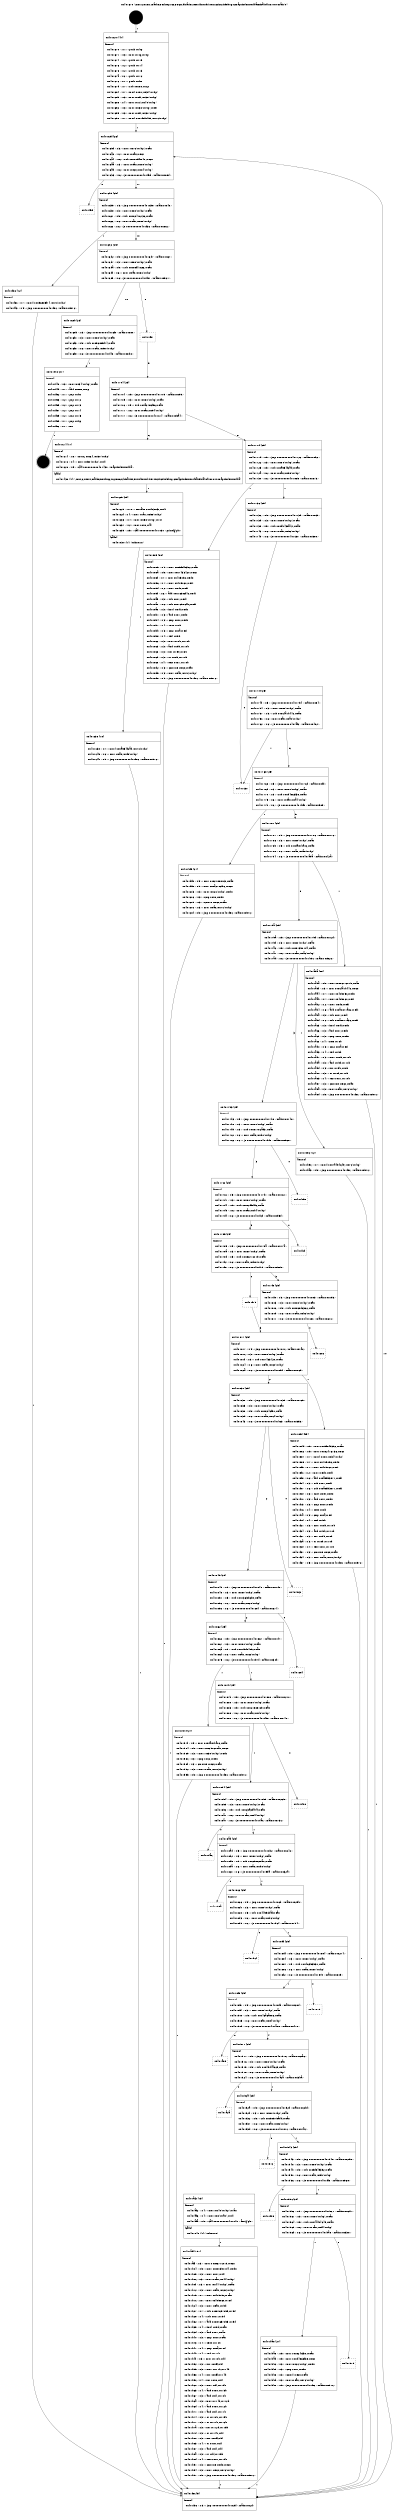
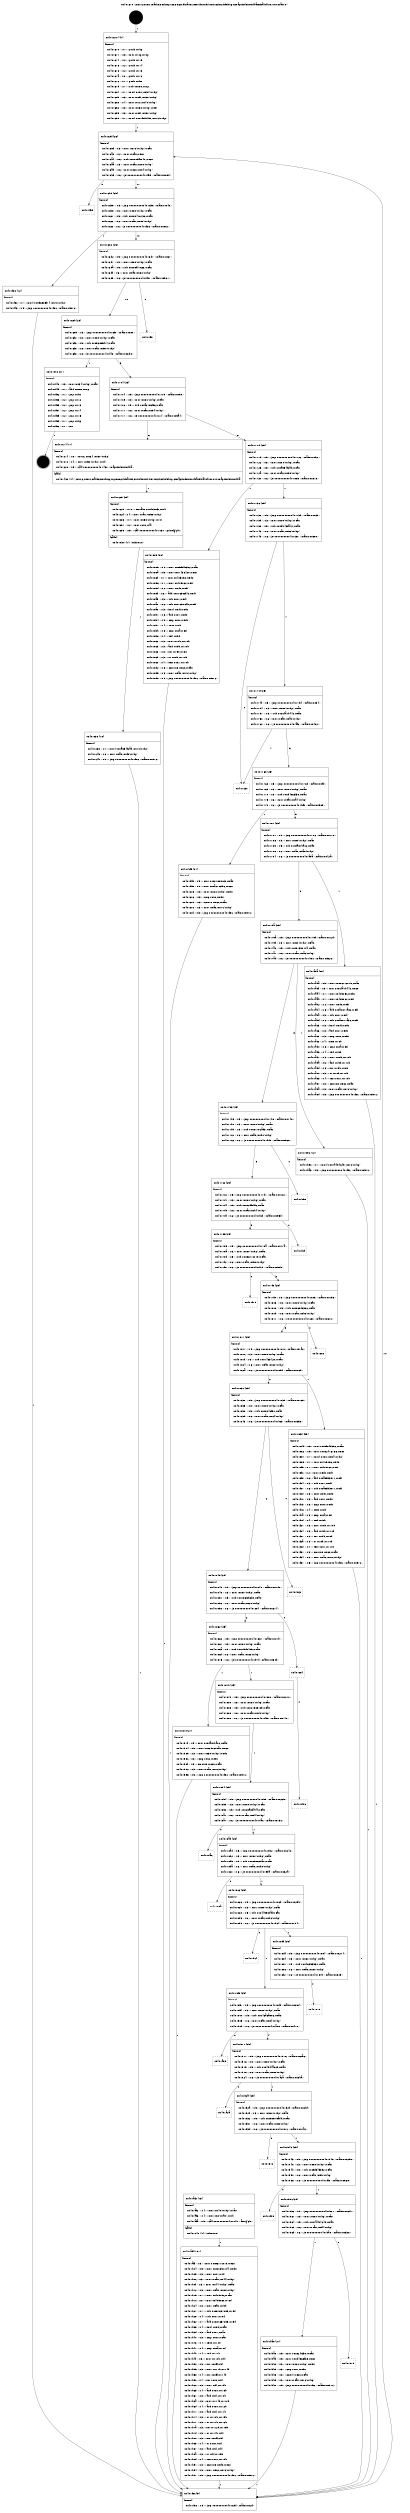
(148, 359) -> (123, 367)
none -> (284, 613)
(256, 1319) -> (284, 1327)
(280, 1760) -> (298, 1737)
(288, 1983) -> (265, 1957)
